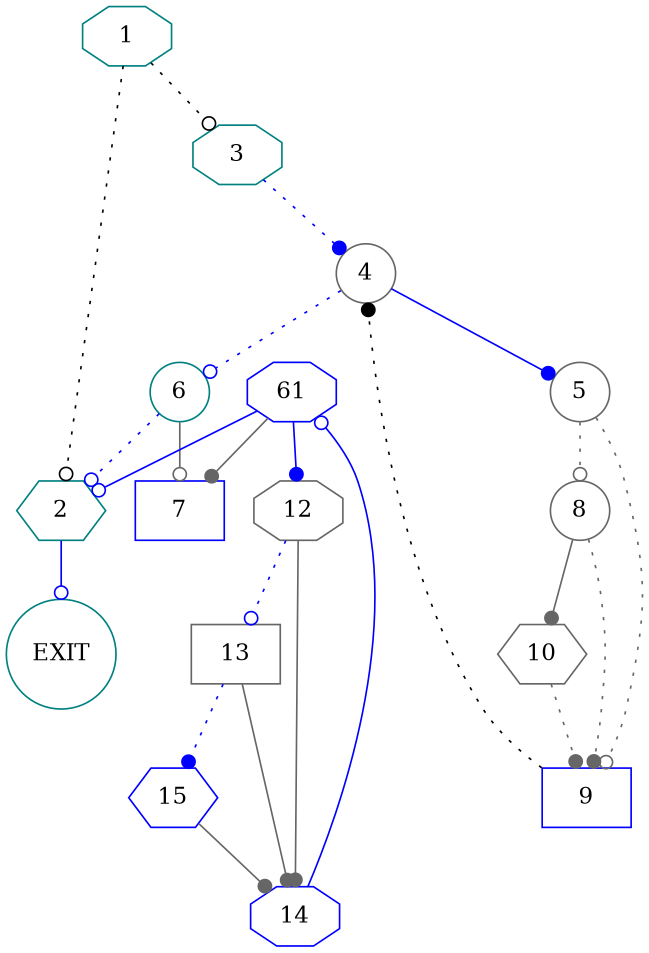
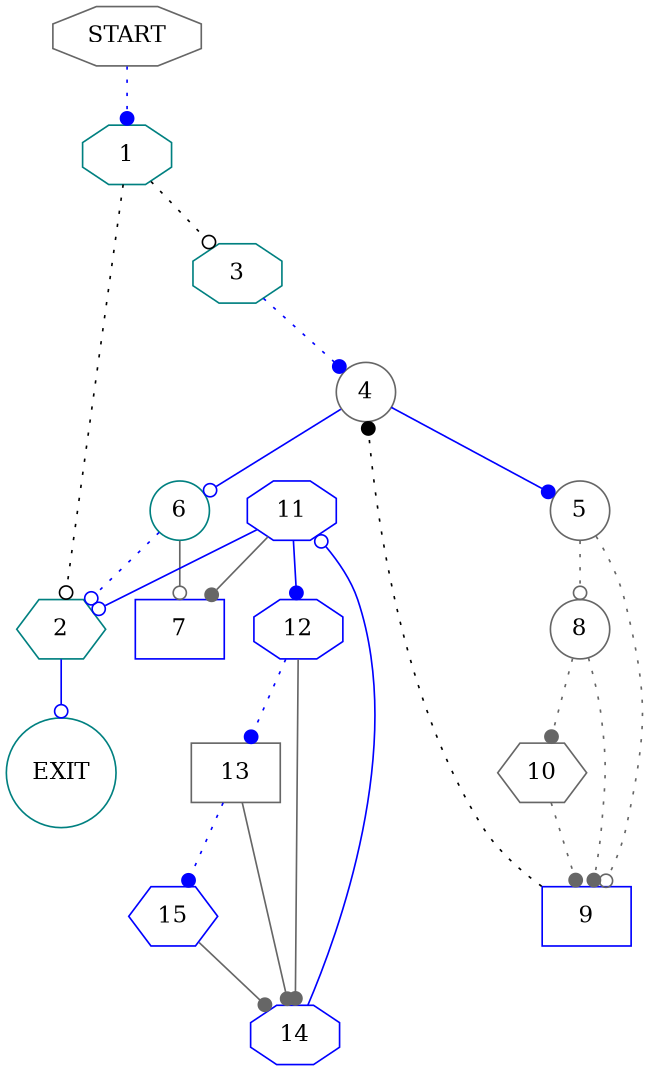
none -> (127, 36)
(278, 329) -> (278, 448)
(292, 392) -> (292, 511)
(298, 511) -> (298, 629)
(270, 576) -> (270, 695)
(563, 576) -> (563, 694)
